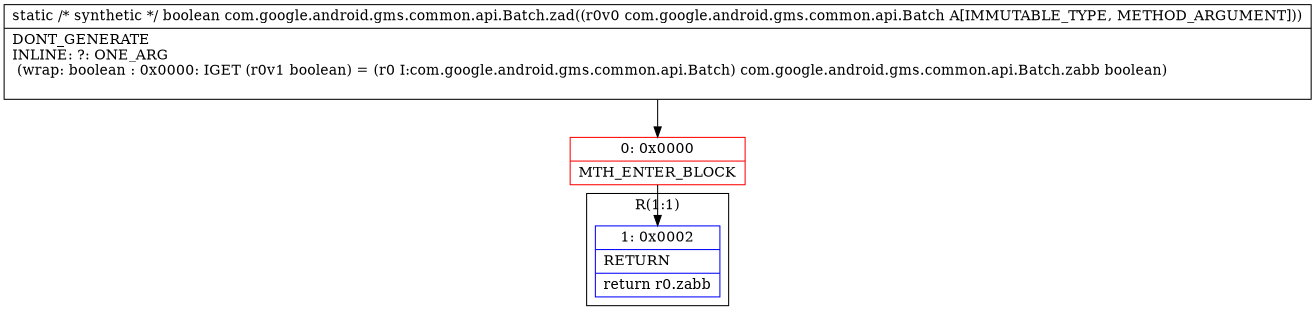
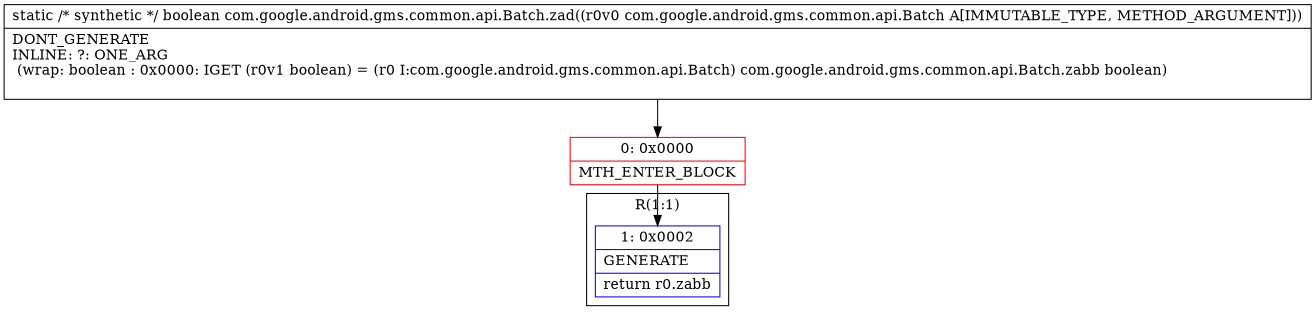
(637, 261) -> (647, 261)
